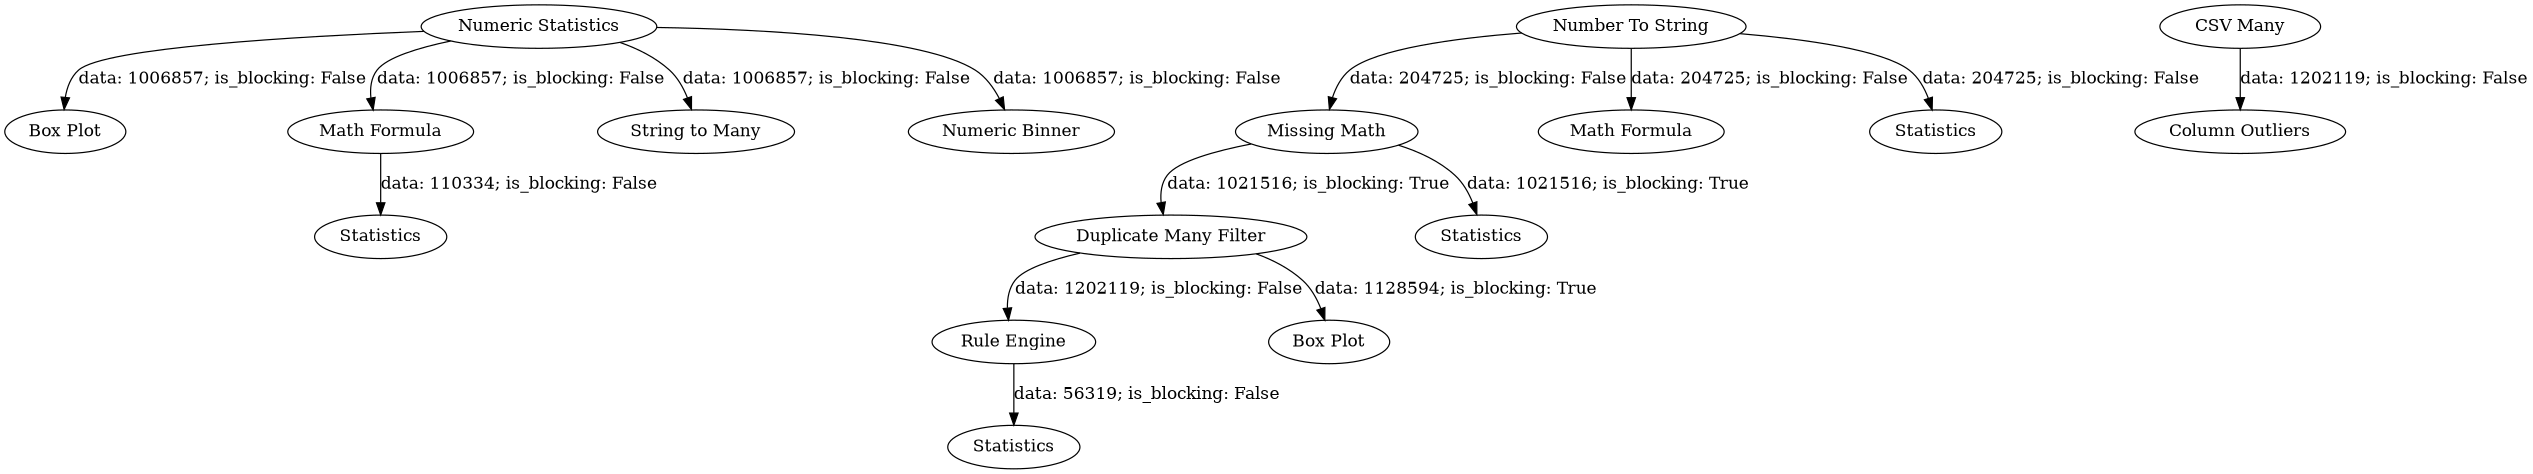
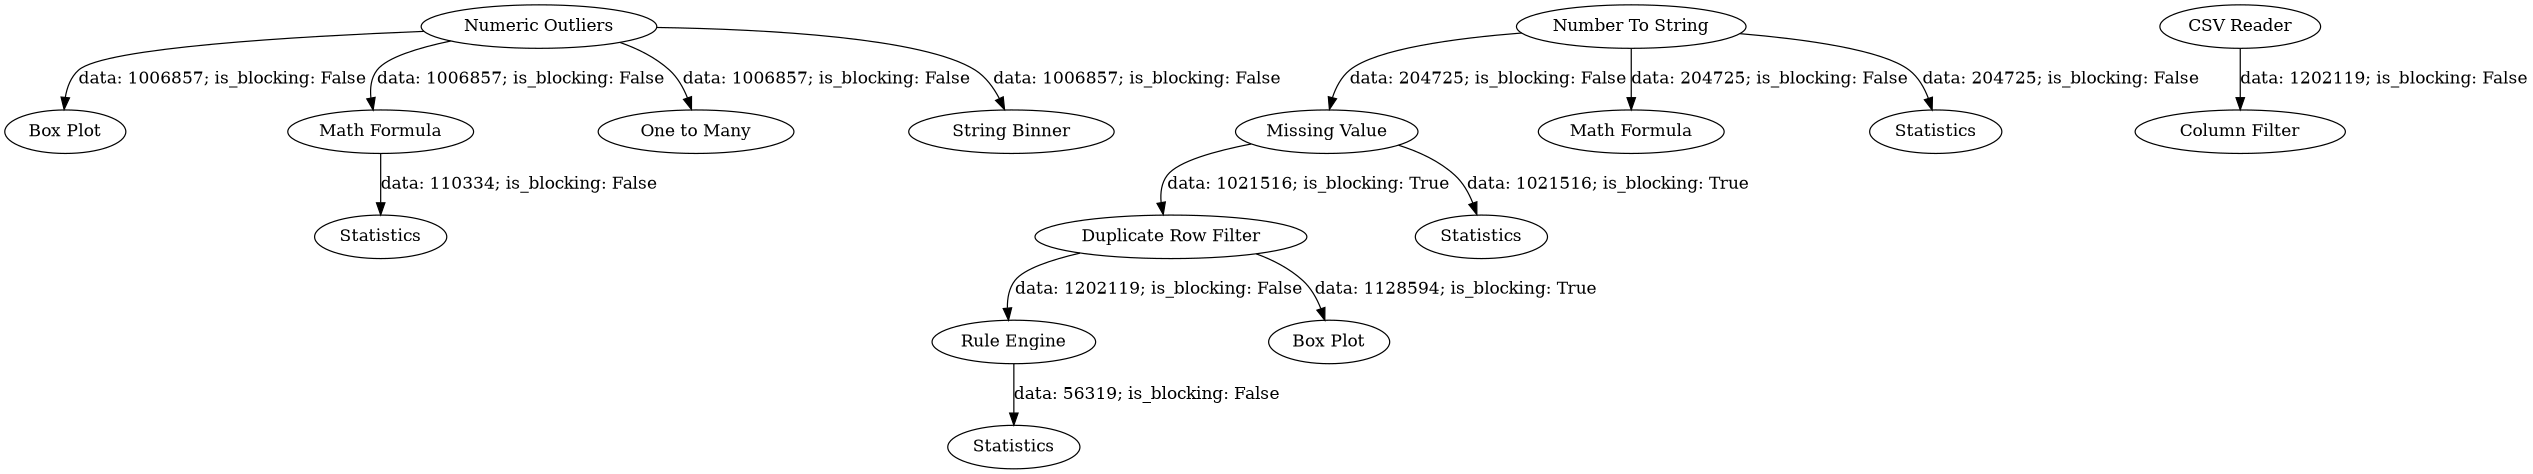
(539, 27) -> (539, 27)
(2240, 27) -> (2240, 27)
(696, 132) -> (696, 132)
(1011, 132) -> (1011, 132)
(1327, 132) -> (1327, 132)
(2240, 132) -> (2240, 132)
(1171, 237) -> (1171, 237)
